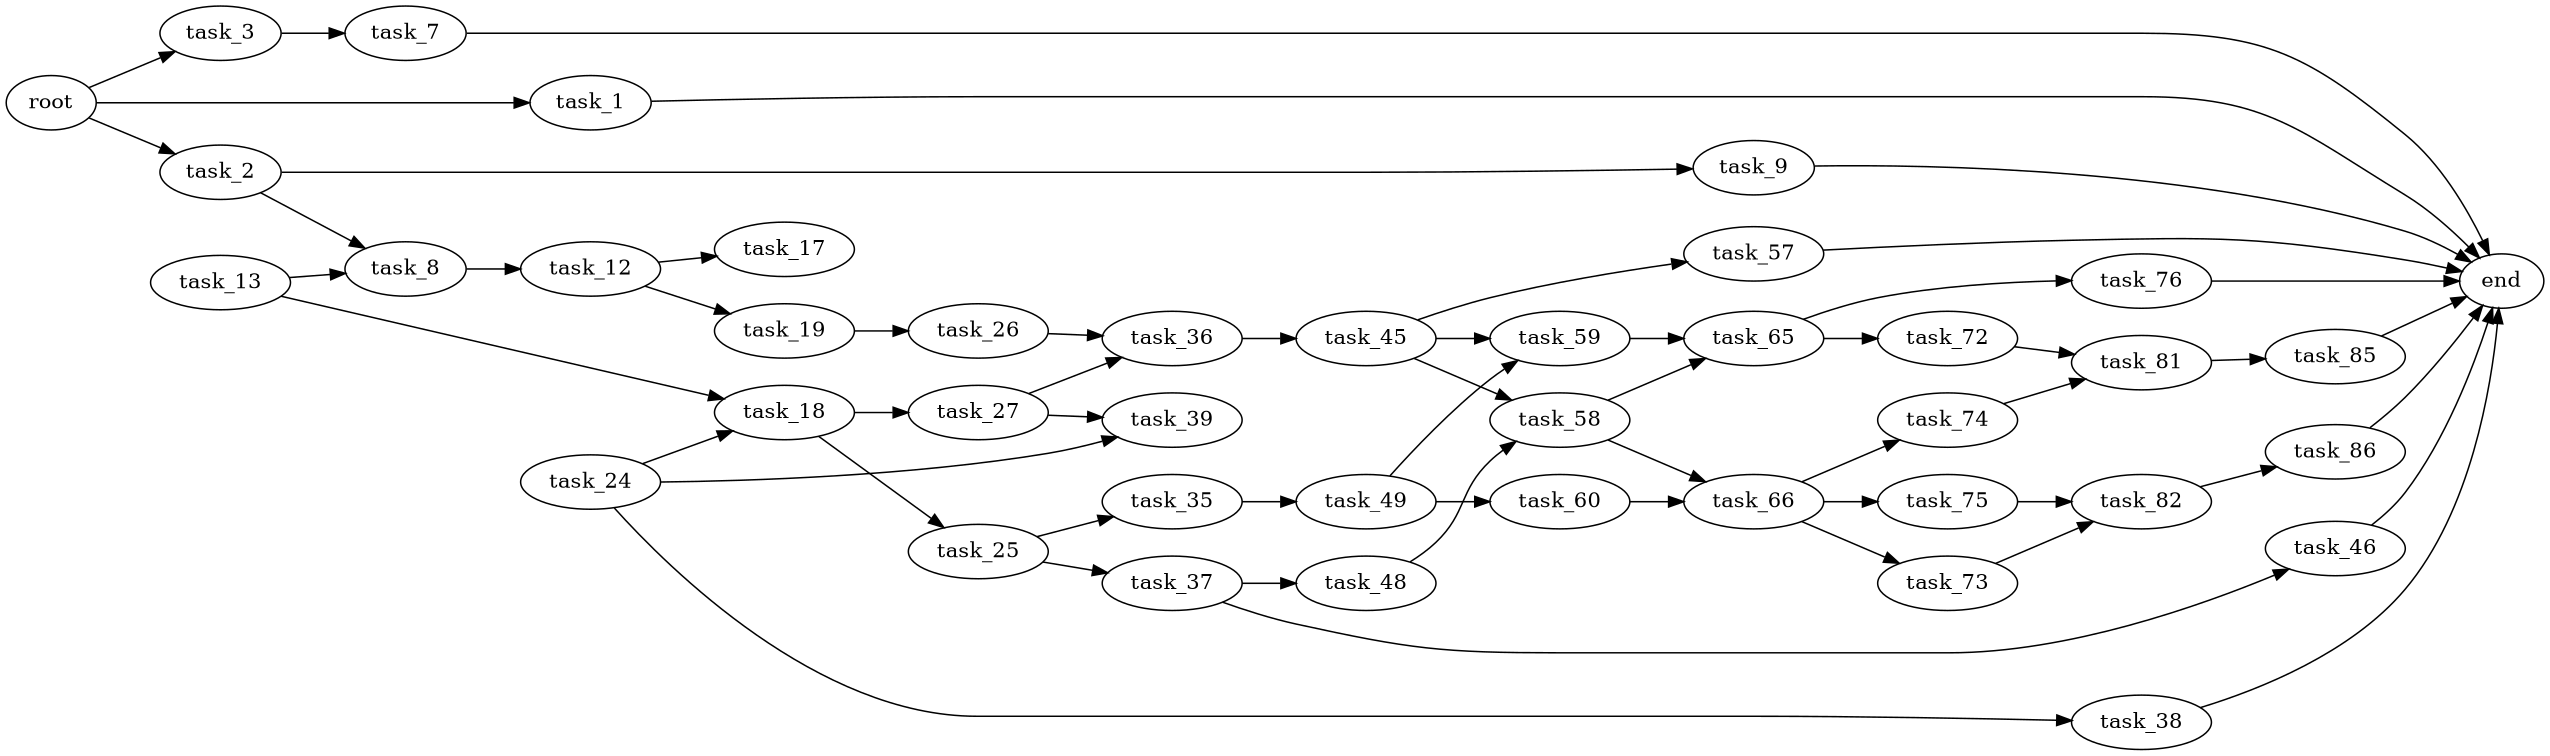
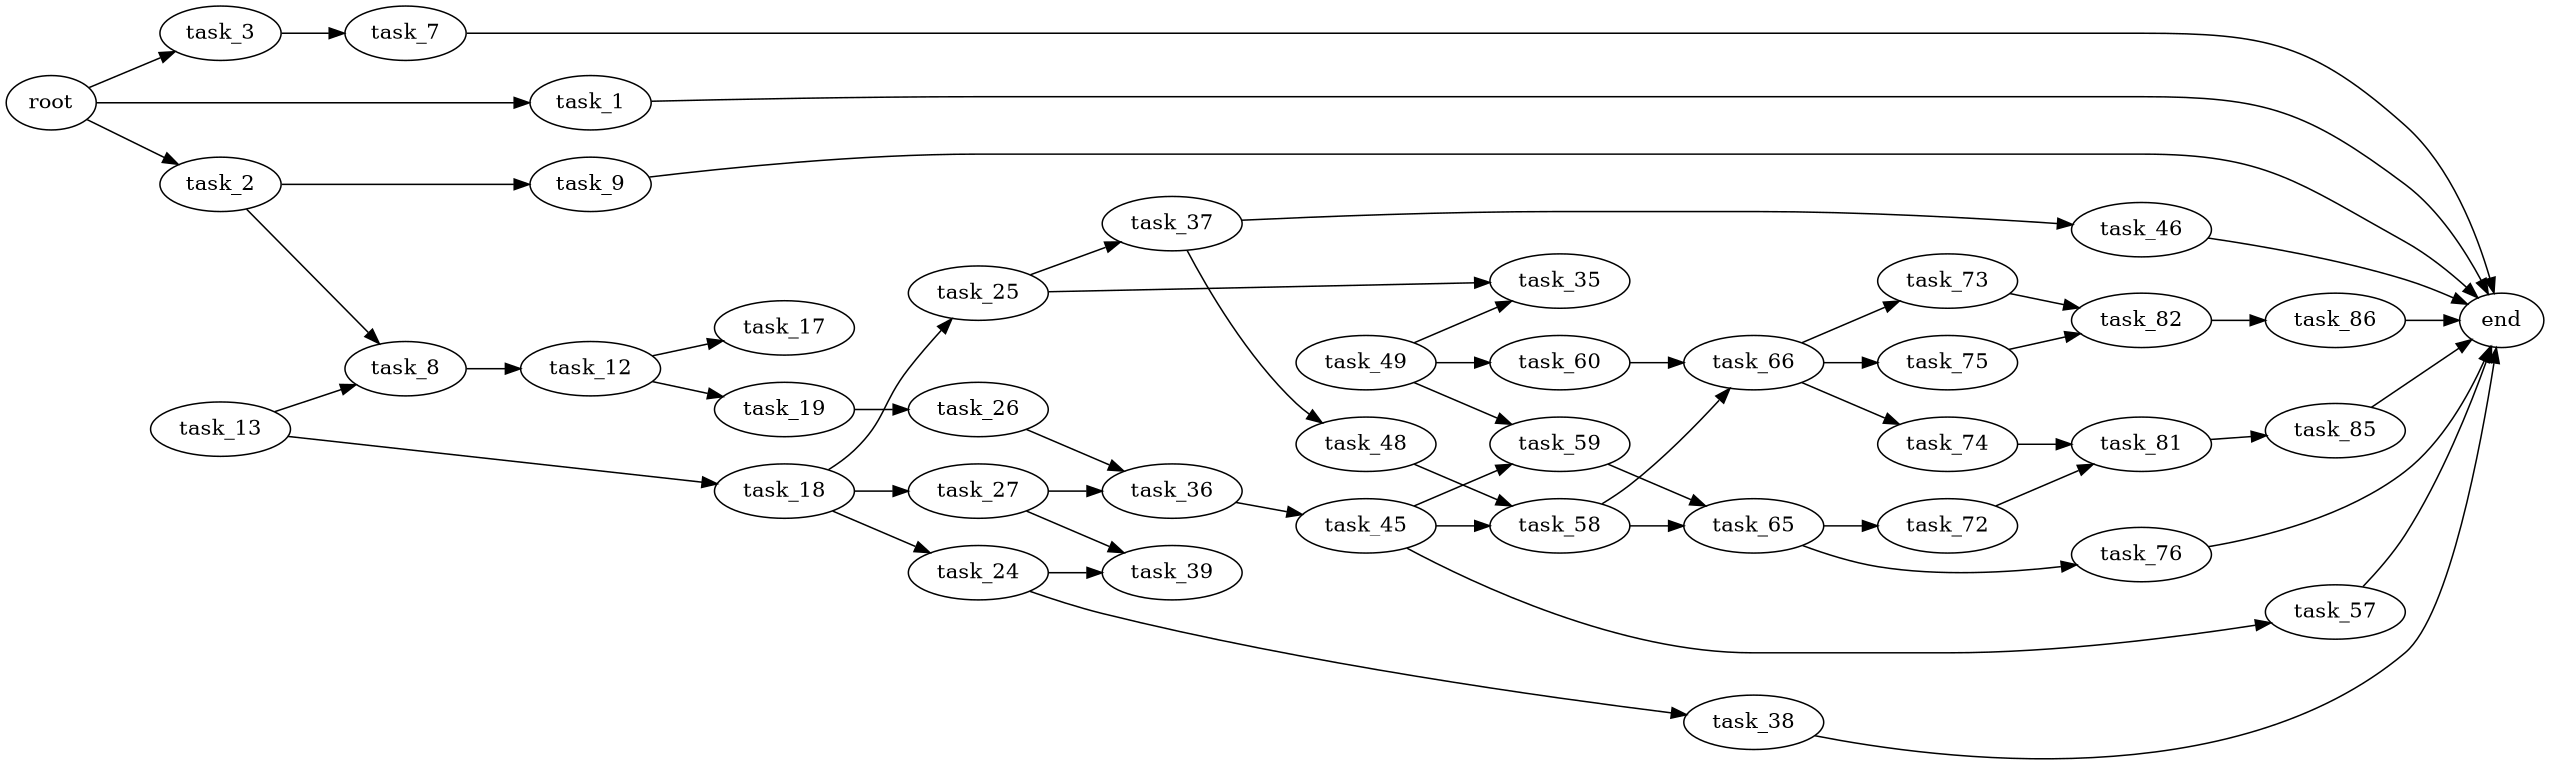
(680, 450) -> (874, 529)
(1261, 502) -> (1456, 325)
